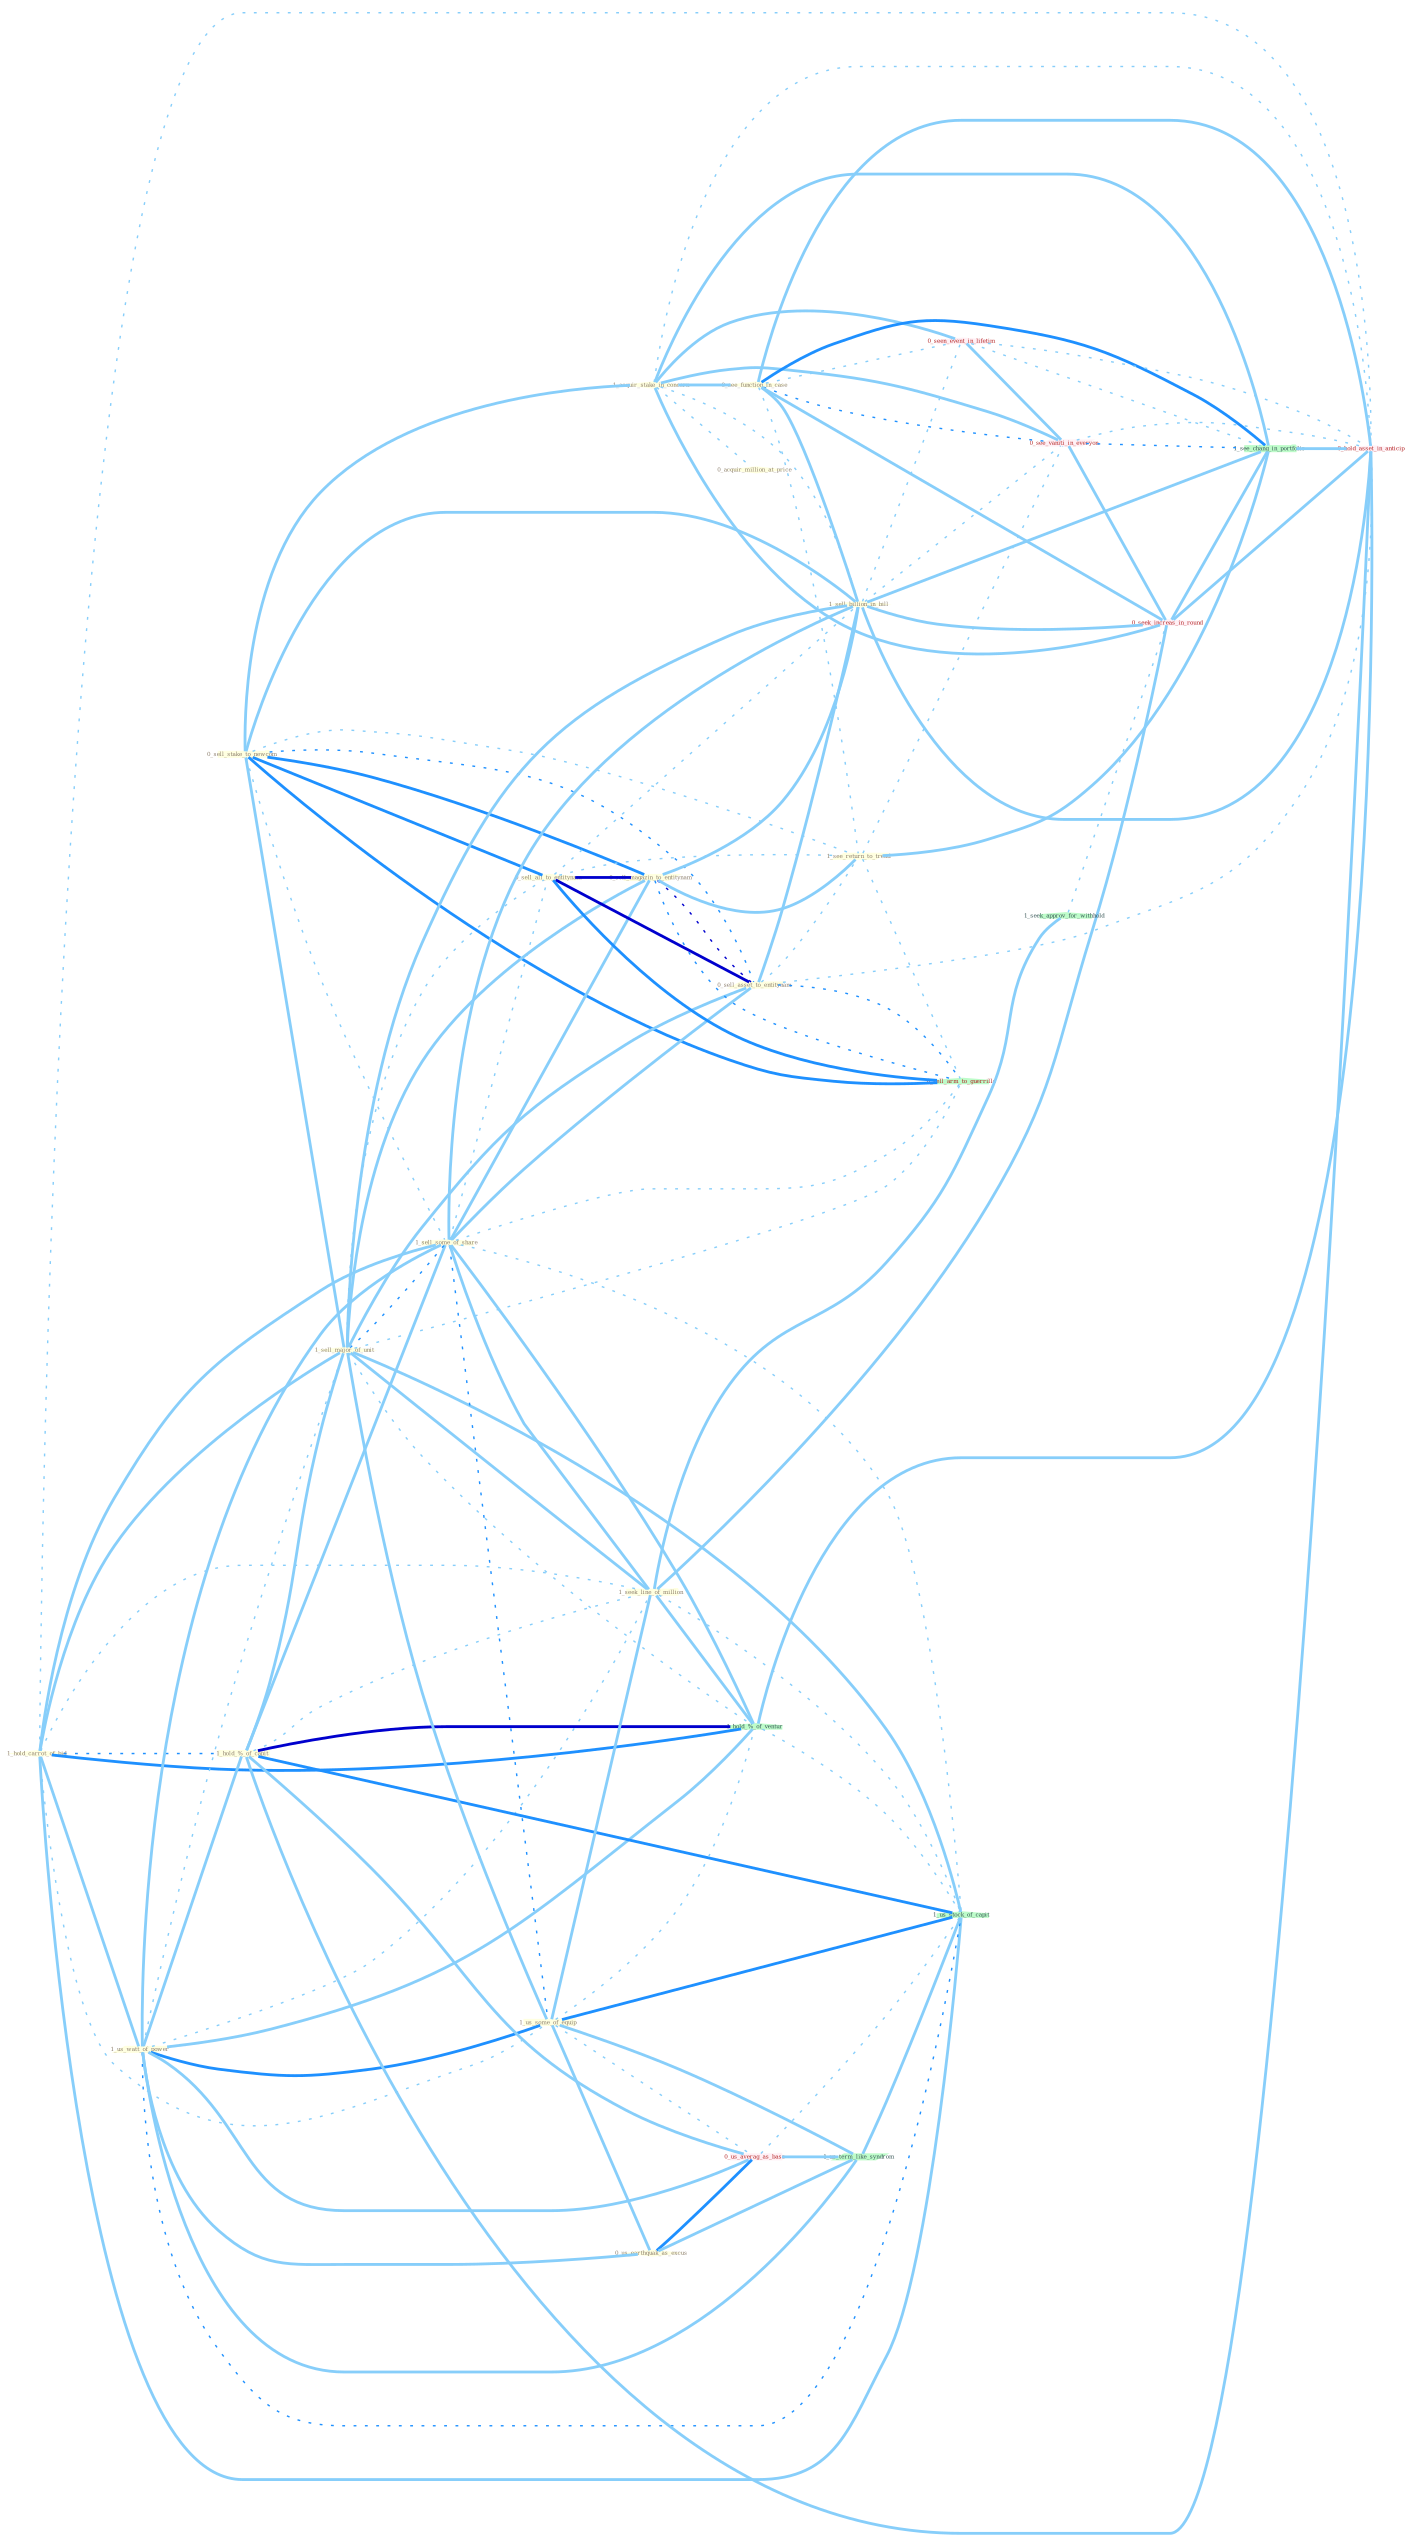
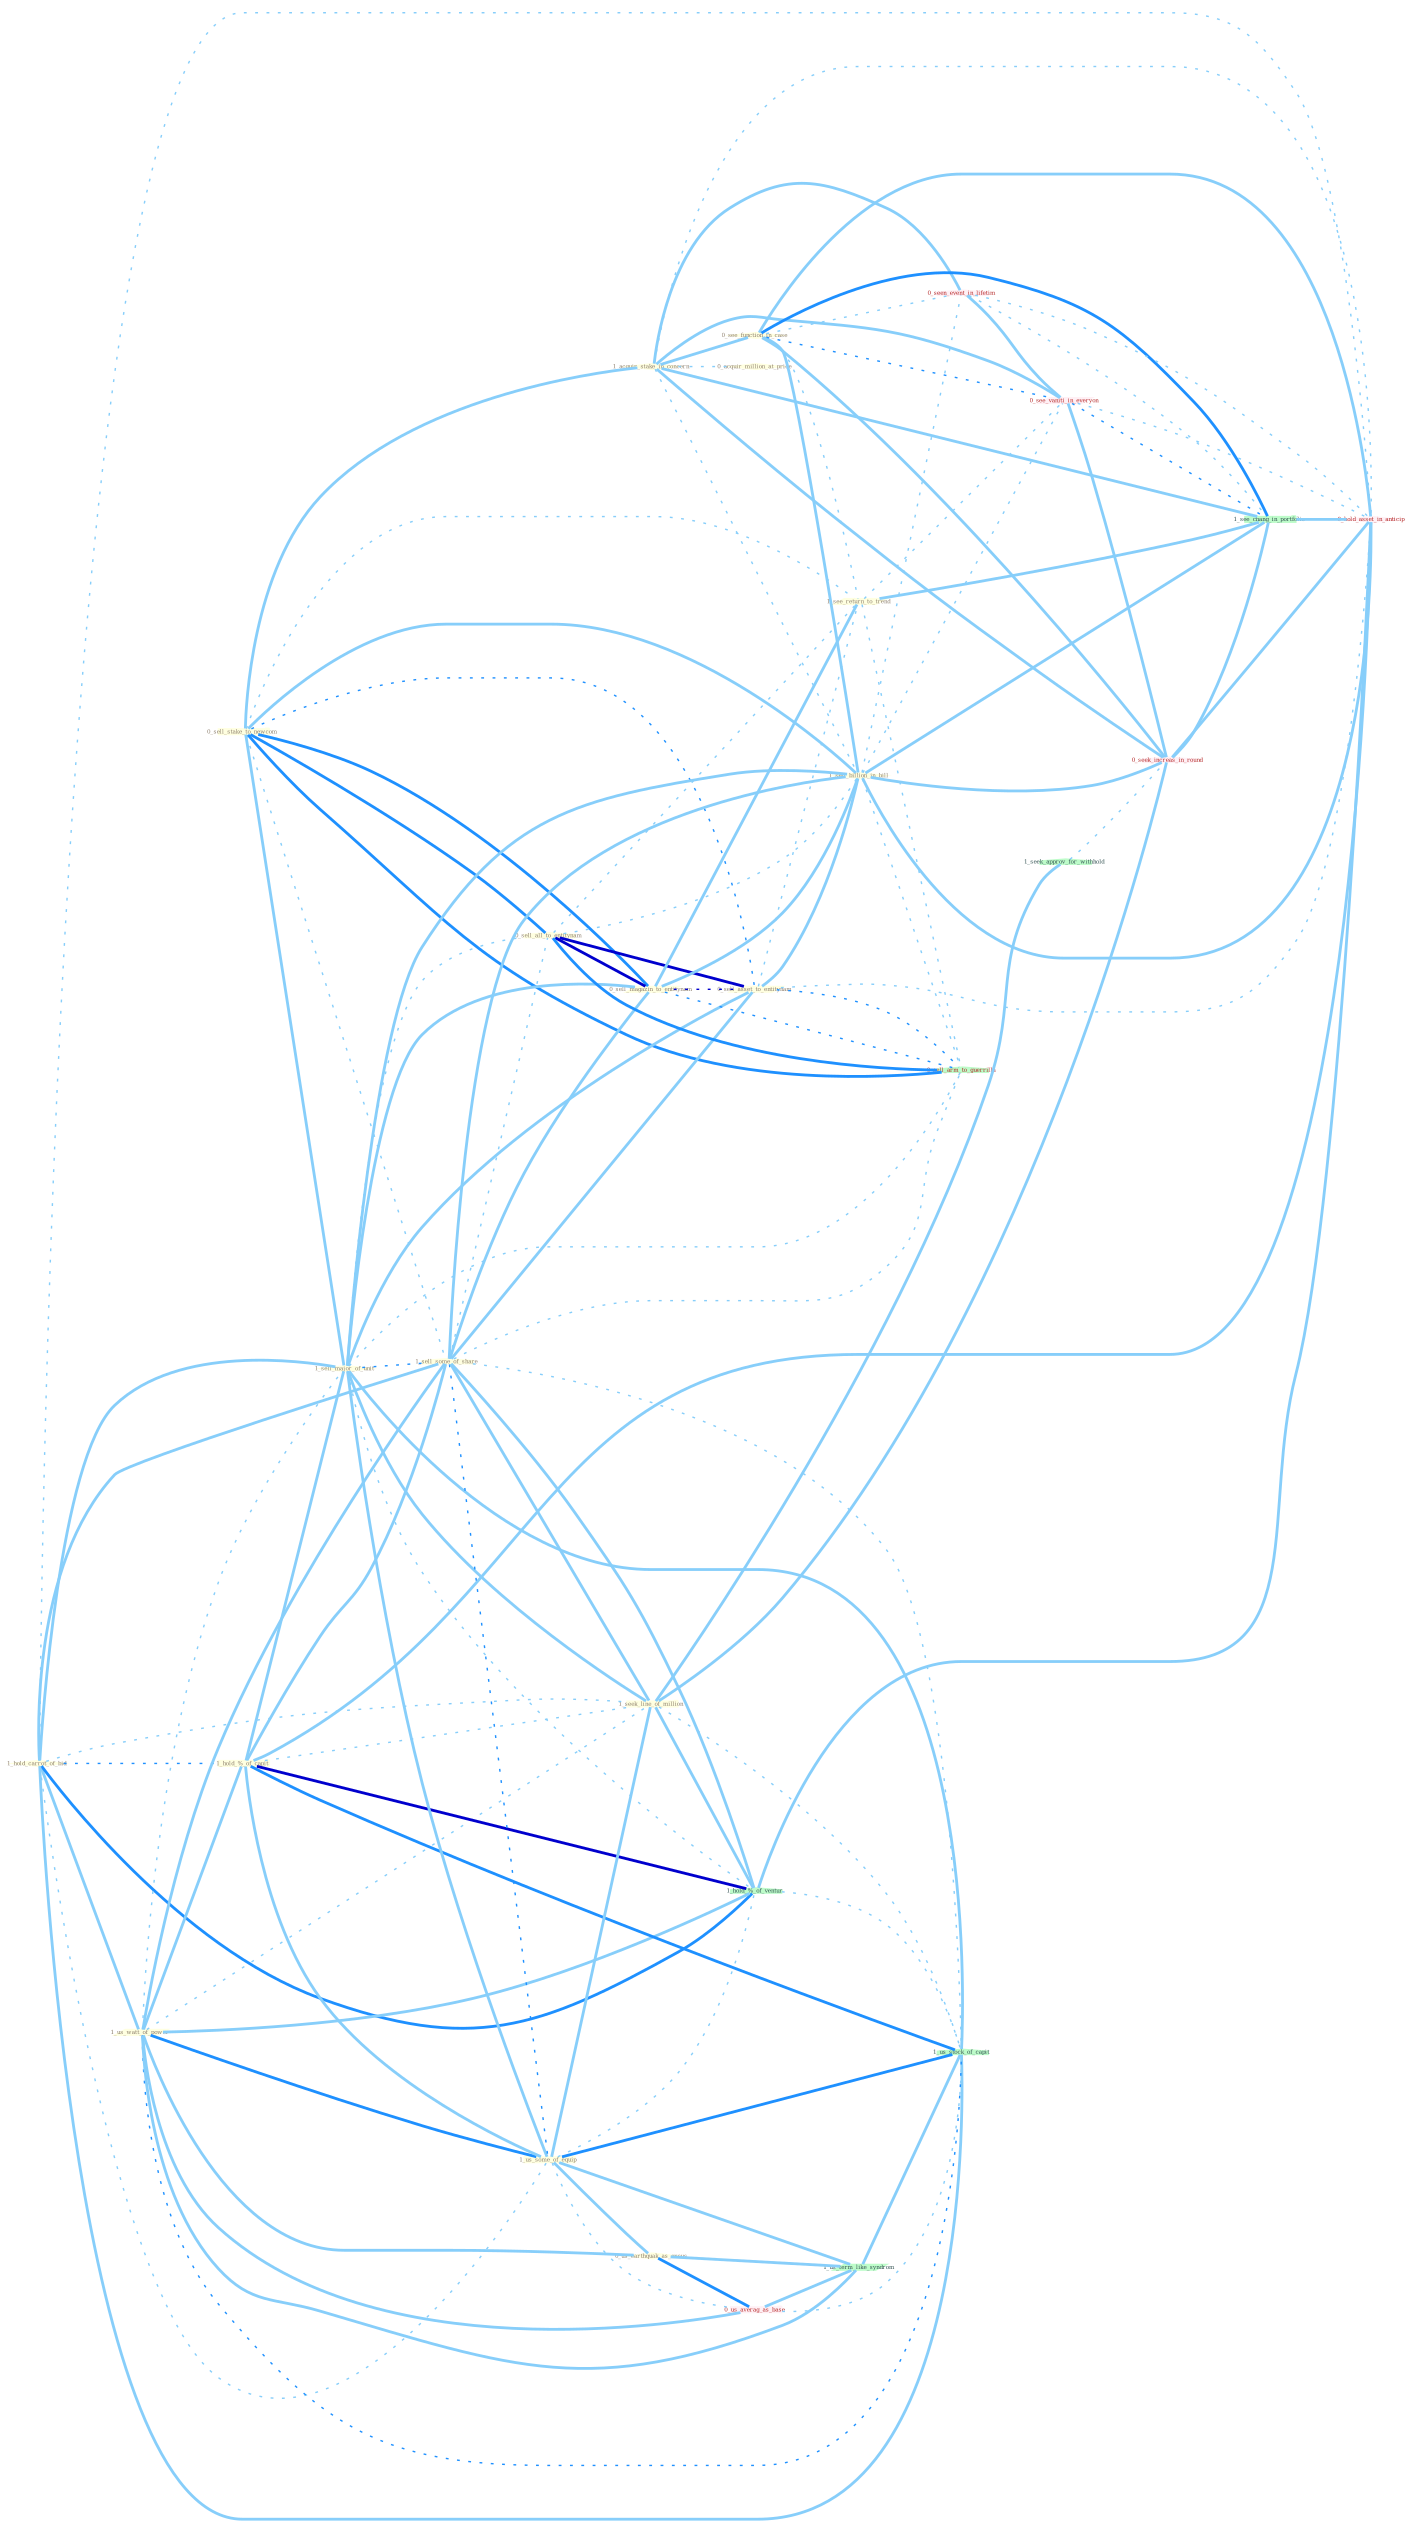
none -> (911, 923)
(474, 1987) -> (346, 2029)
